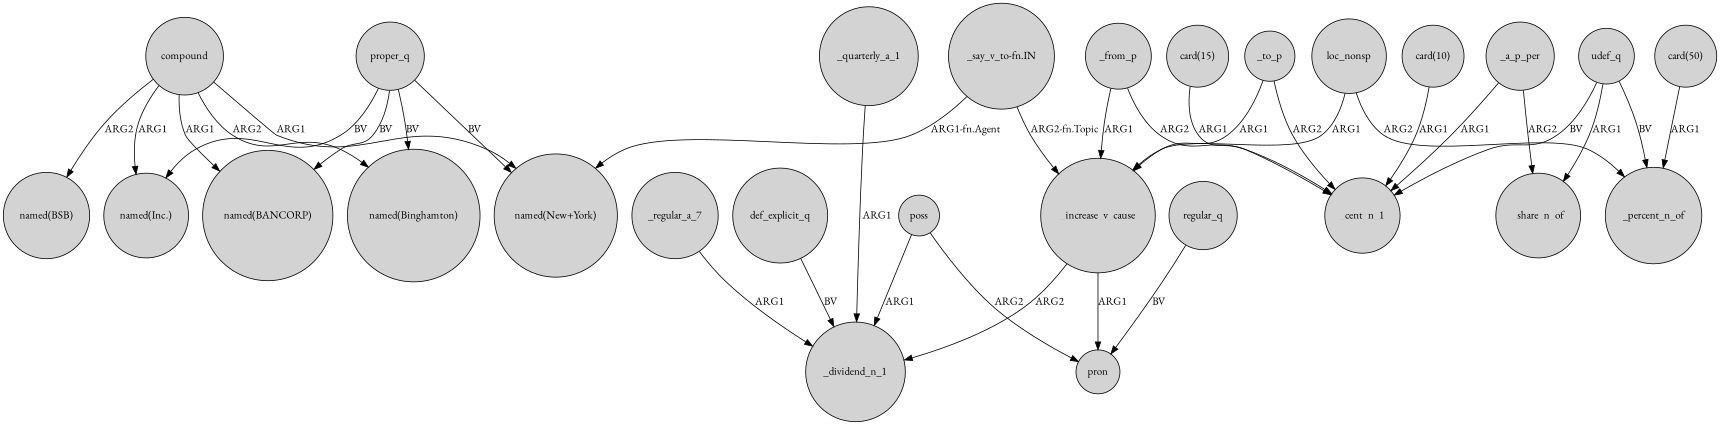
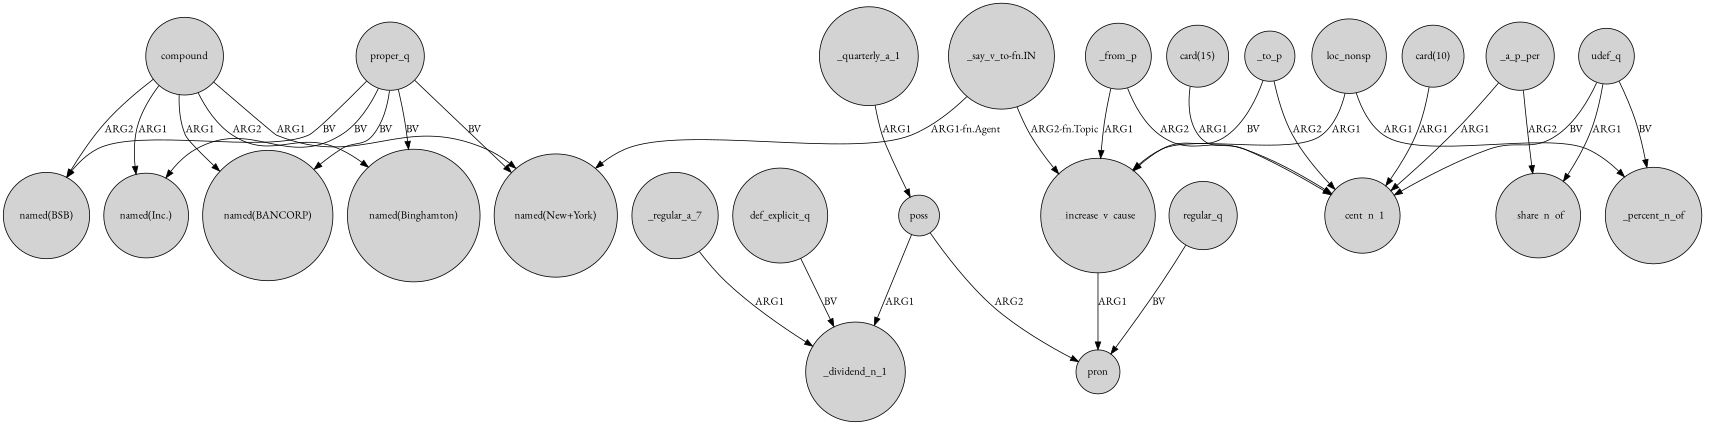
(1686, 56) -> none
(1254, 129) -> (1254, 129)
(1398, 129) -> (1398, 129)
none -> (201, 141)
(860, 210) -> (887, 149)
(998, 324) -> none
